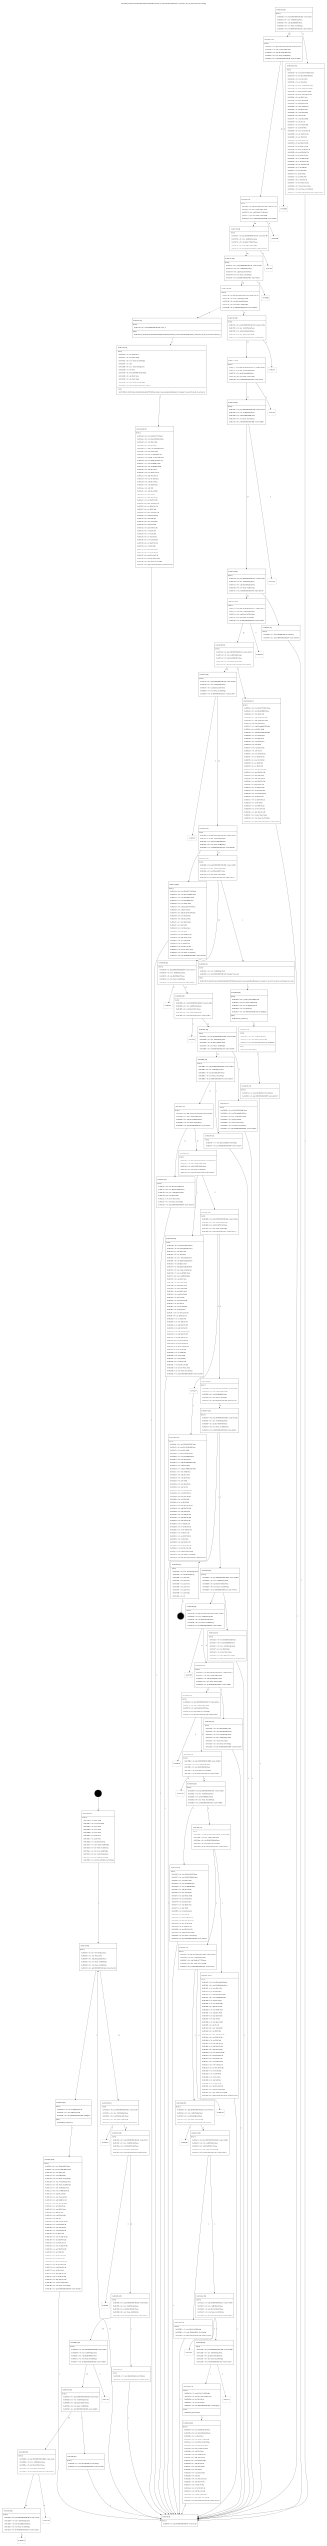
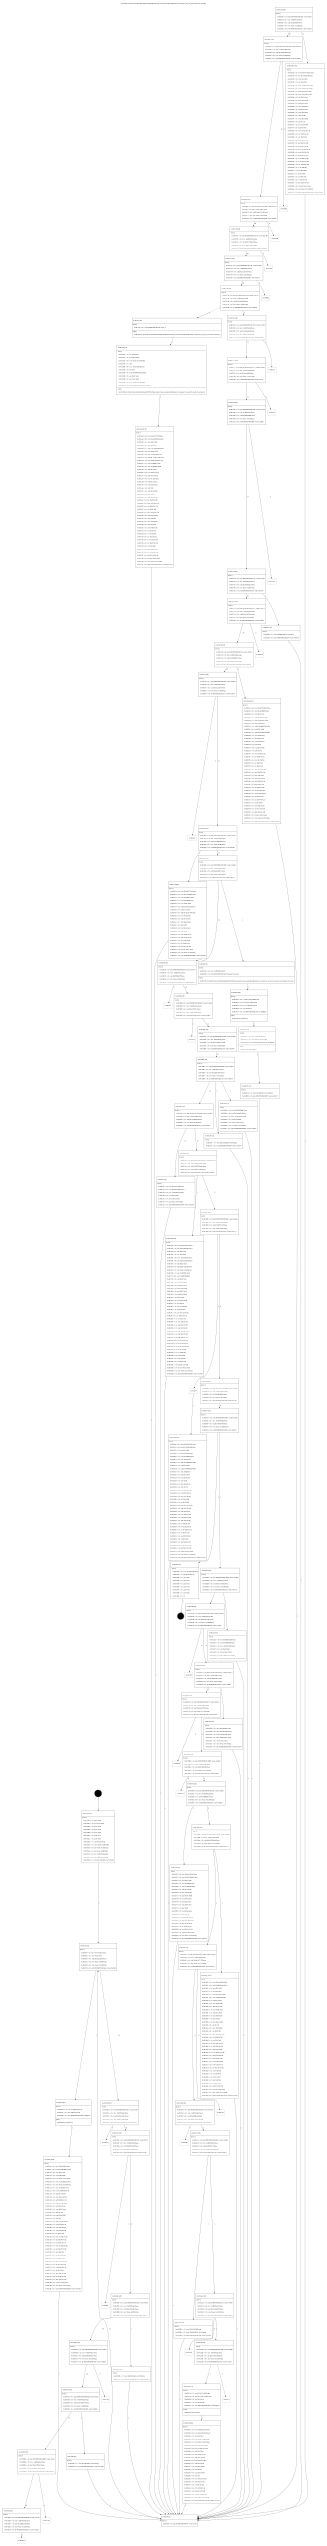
(239, 1075) -> (226, 1091)
